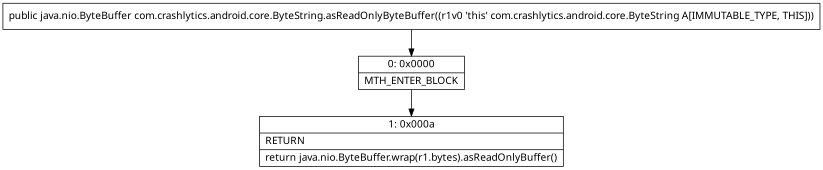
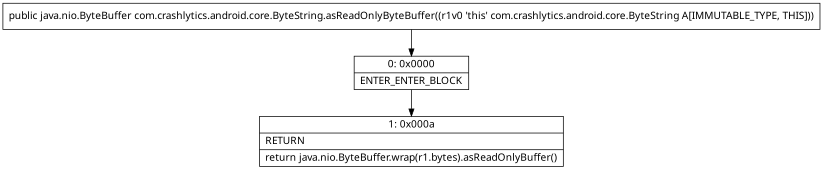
(411, 81) -> (411, 81)
